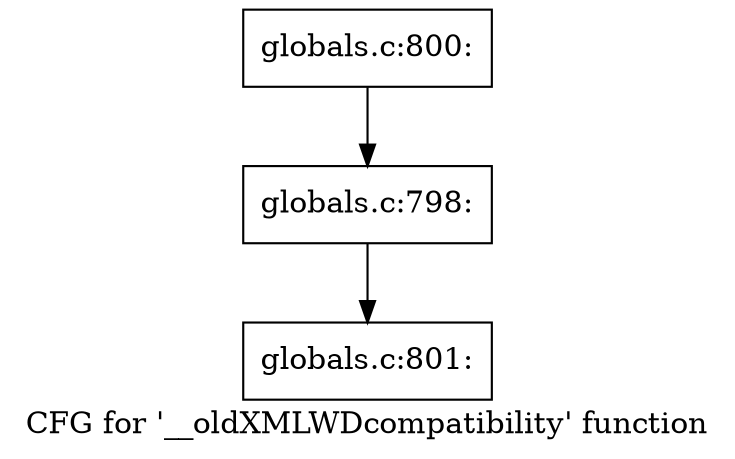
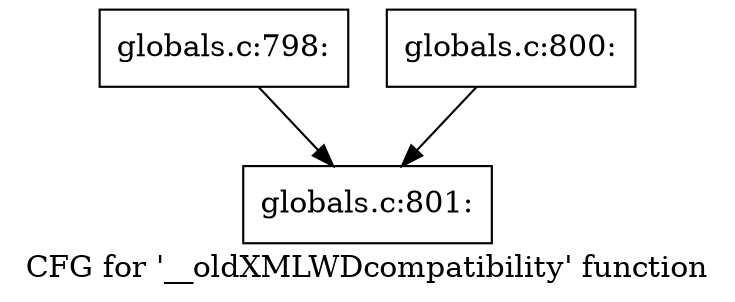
(368, 116) -> (447, 119)
